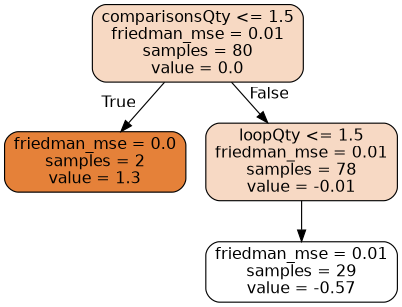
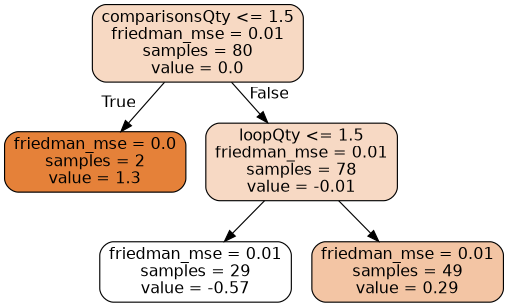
none -> (408, 272)
